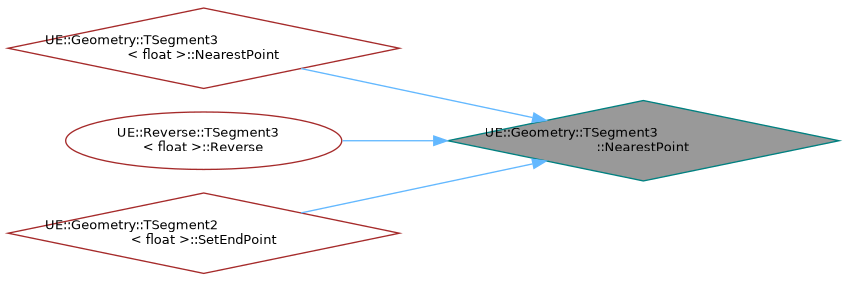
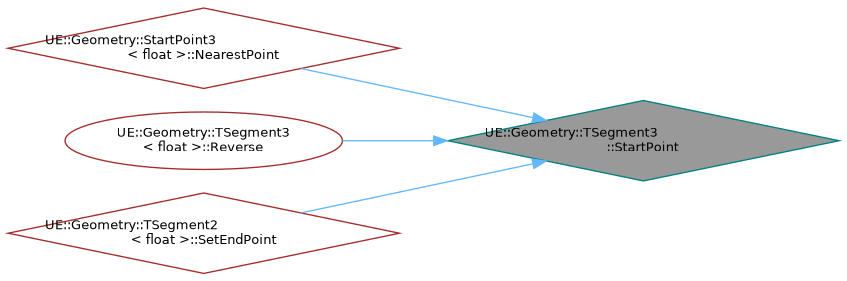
(204, 48) -> (204, 48)
(204, 141) -> (204, 141)
(643, 141) -> (643, 141)
